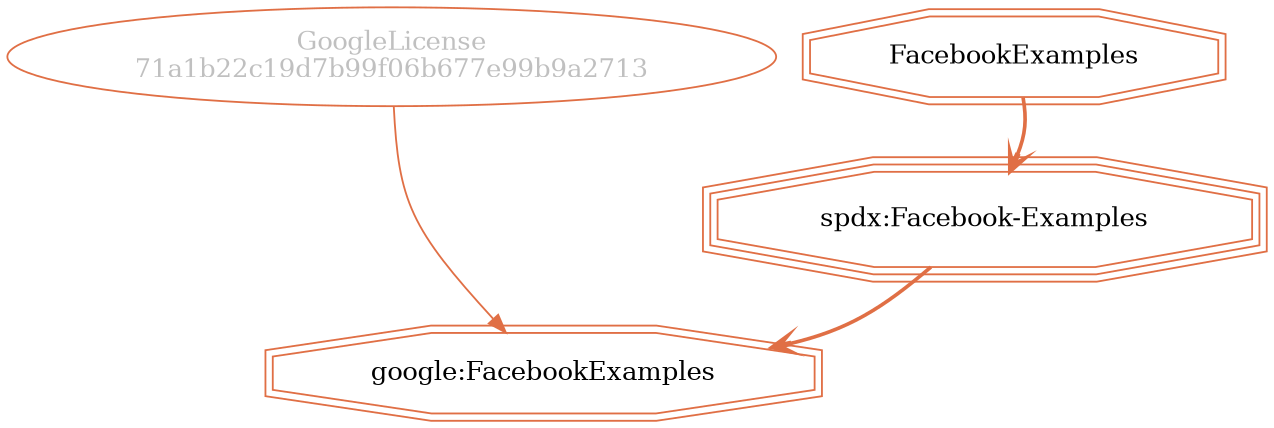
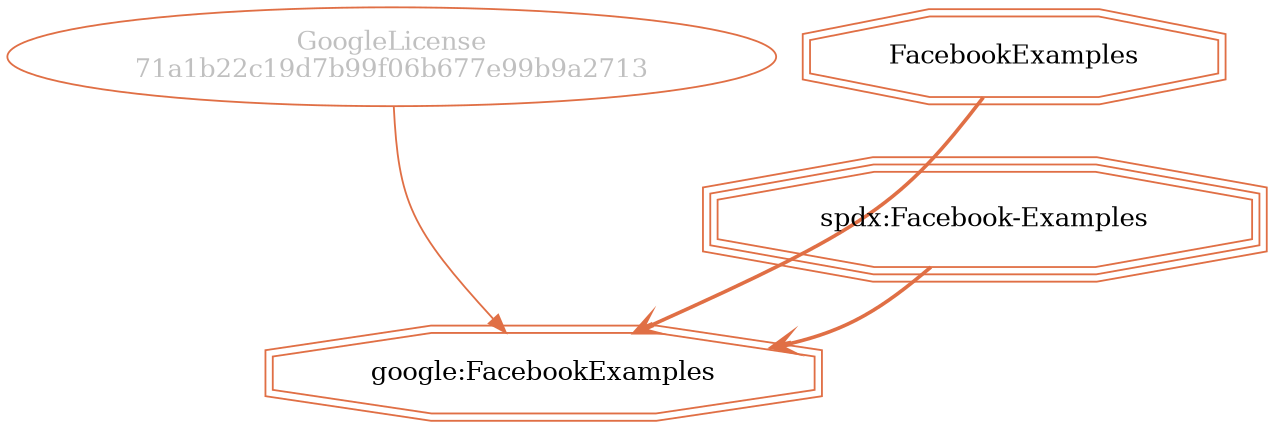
(1025, 127) -> (835, 235)
